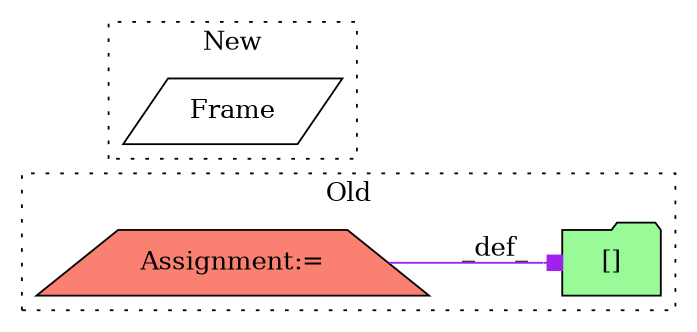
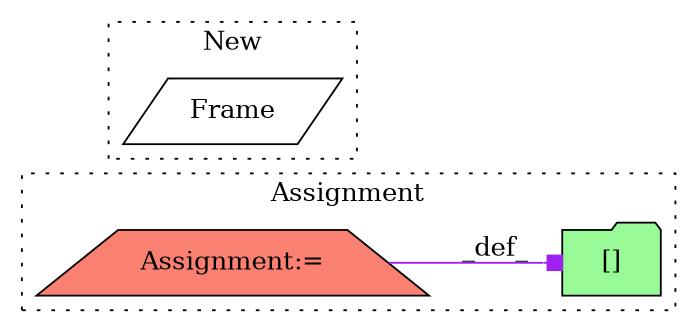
(349, 194) -> (349, 194)
